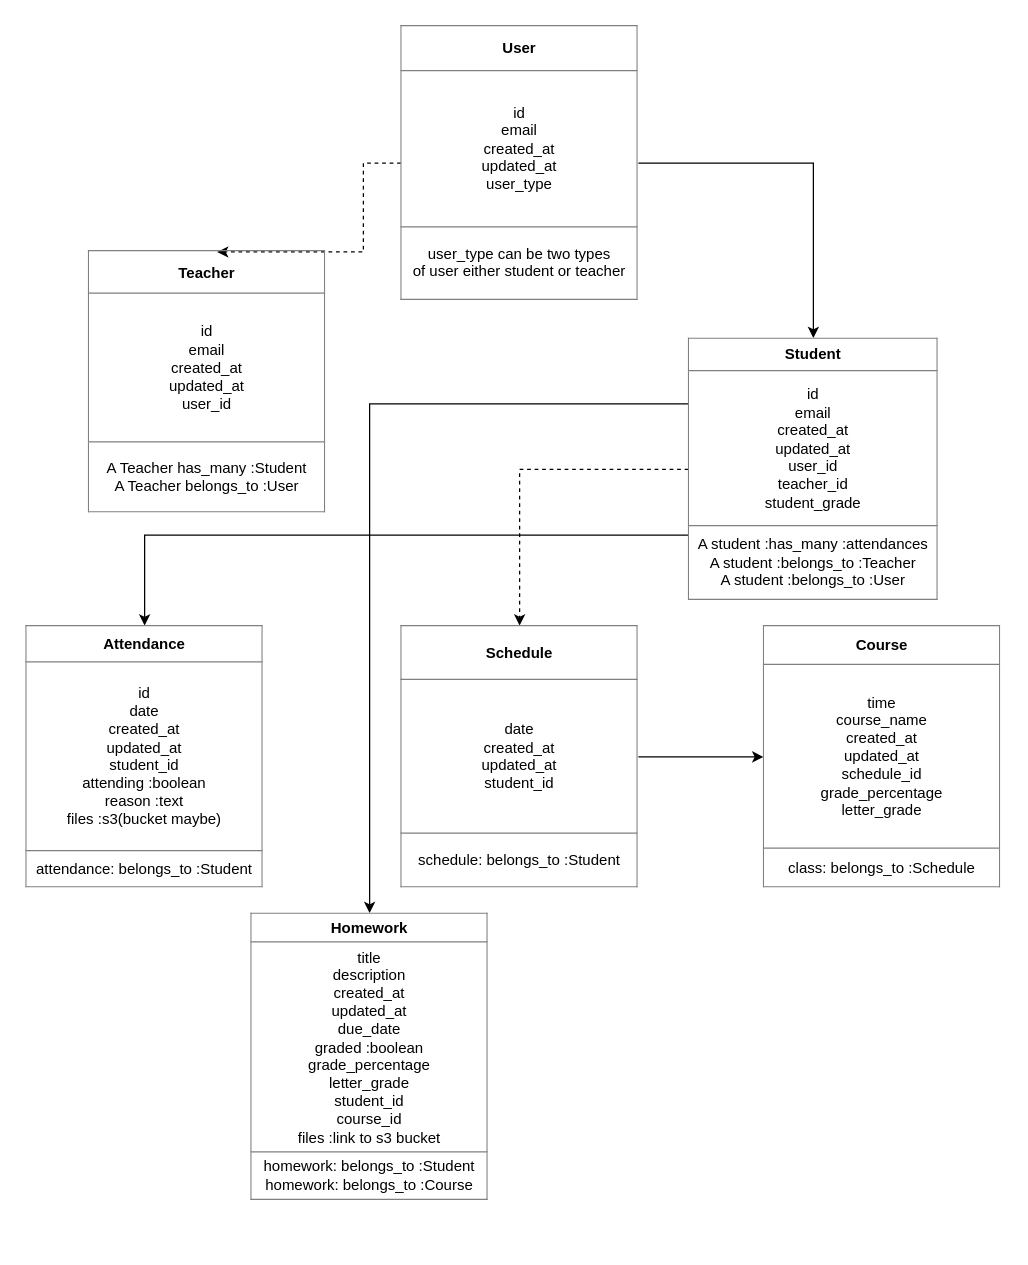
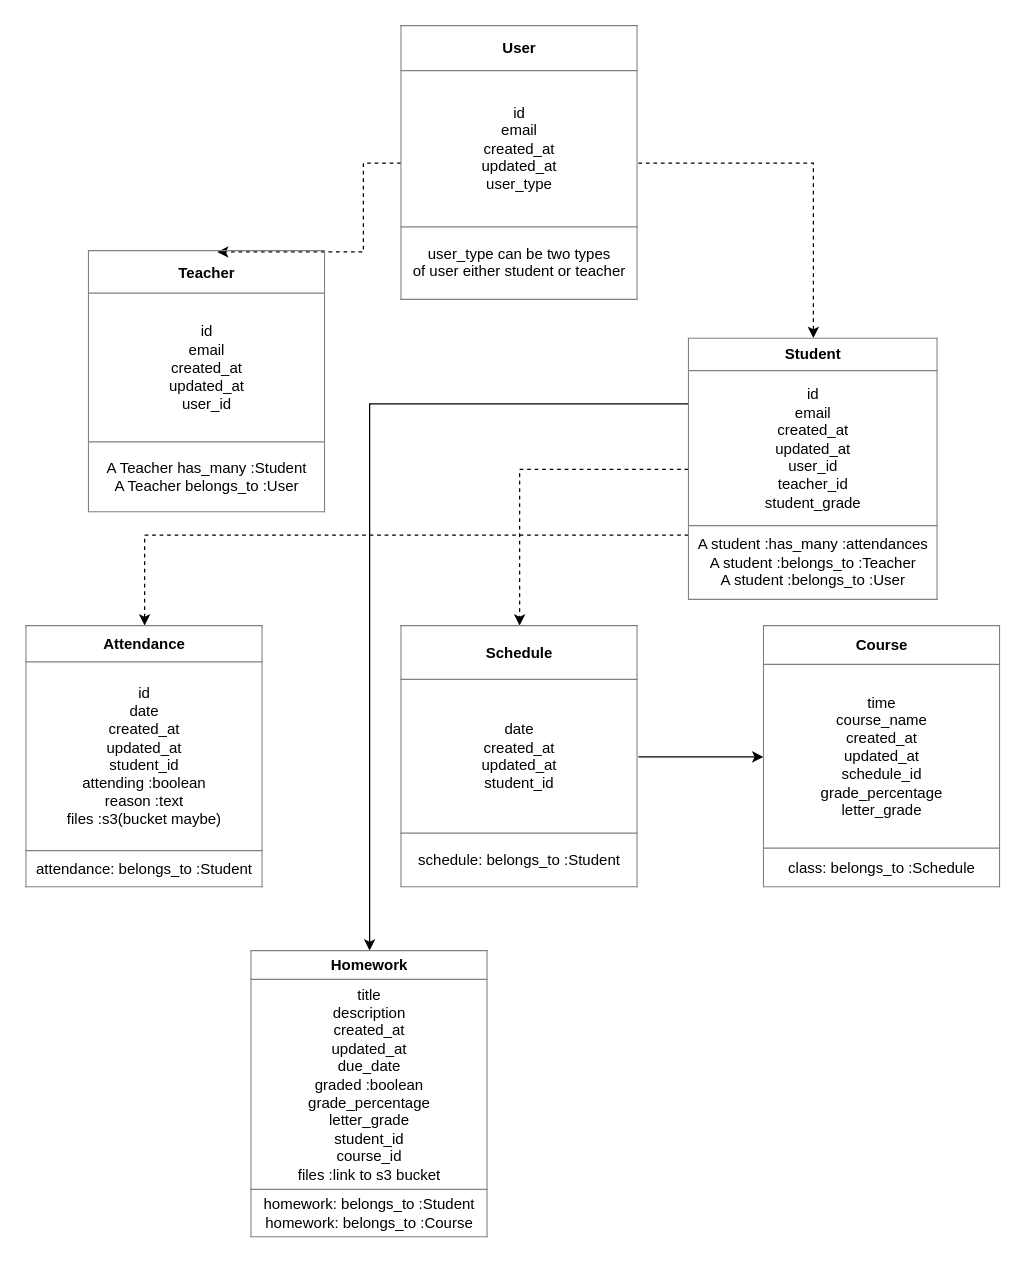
(808, 163) -> (808, 163)
(376, 535) -> (376, 535)
(369, 1057) -> (369, 1094)
